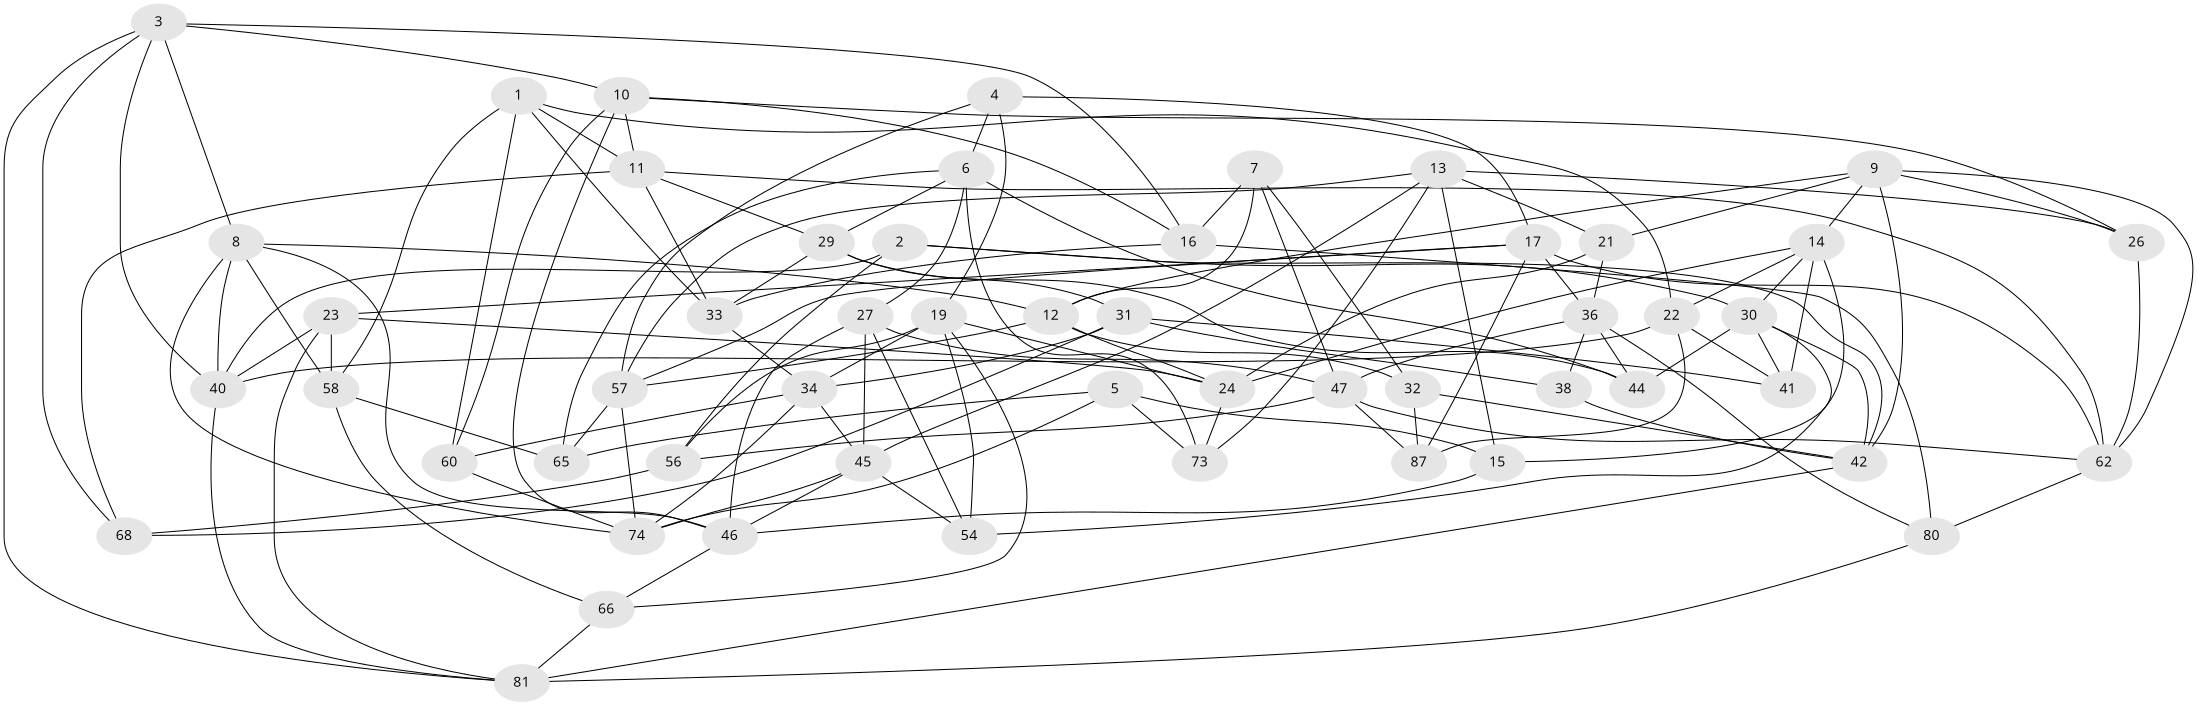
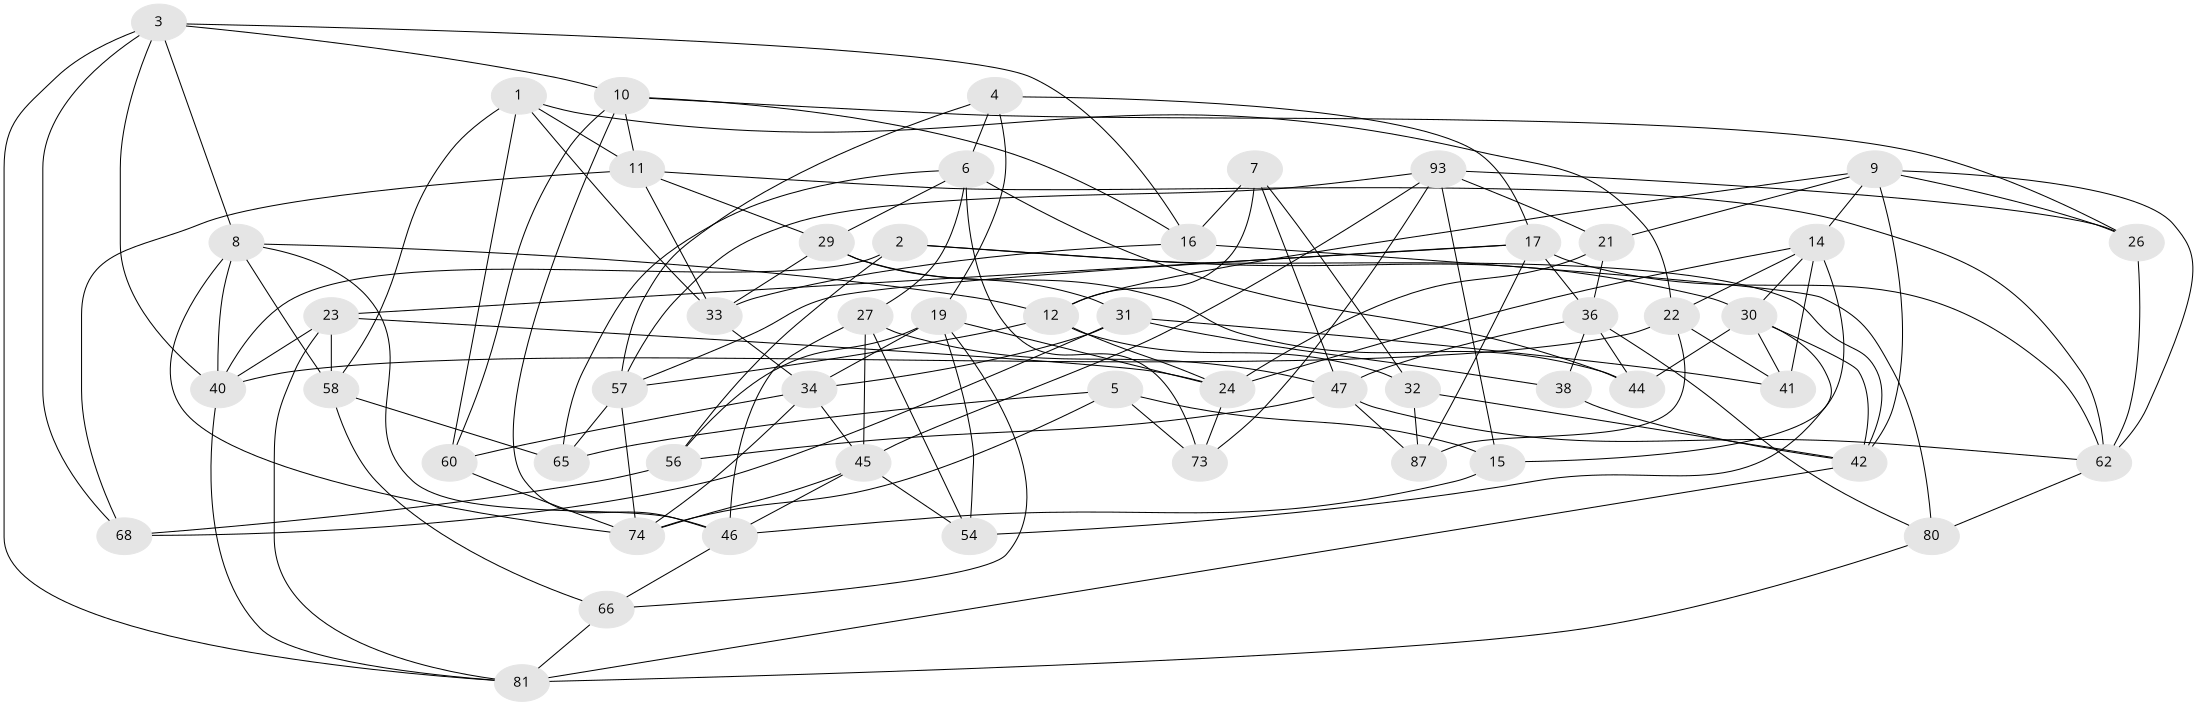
(1438, 169) -> (1438, 169)
